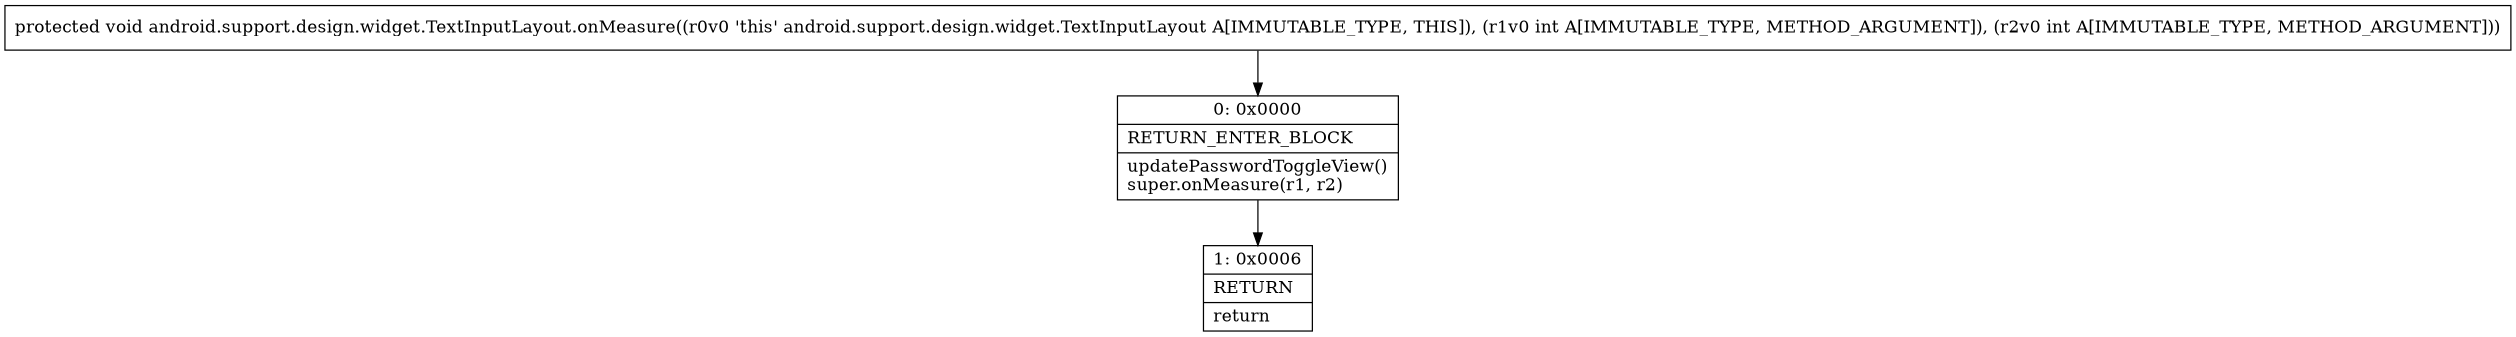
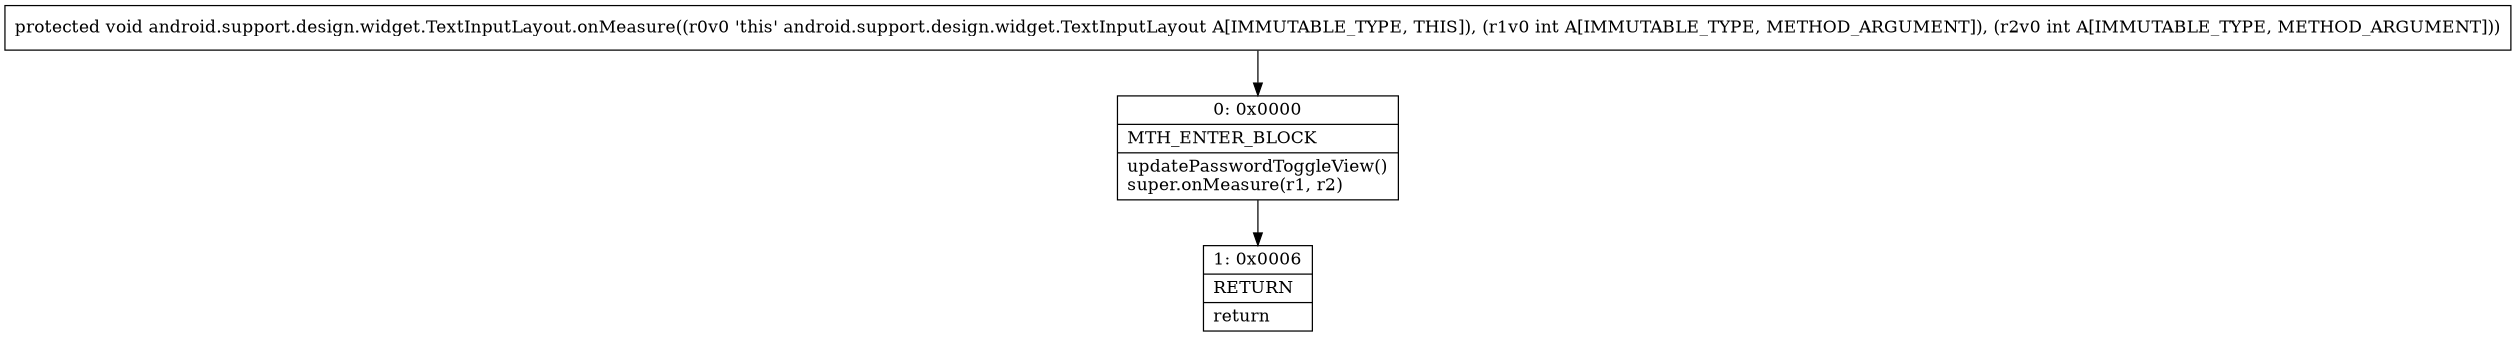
(1241, 138) -> (1223, 138)
